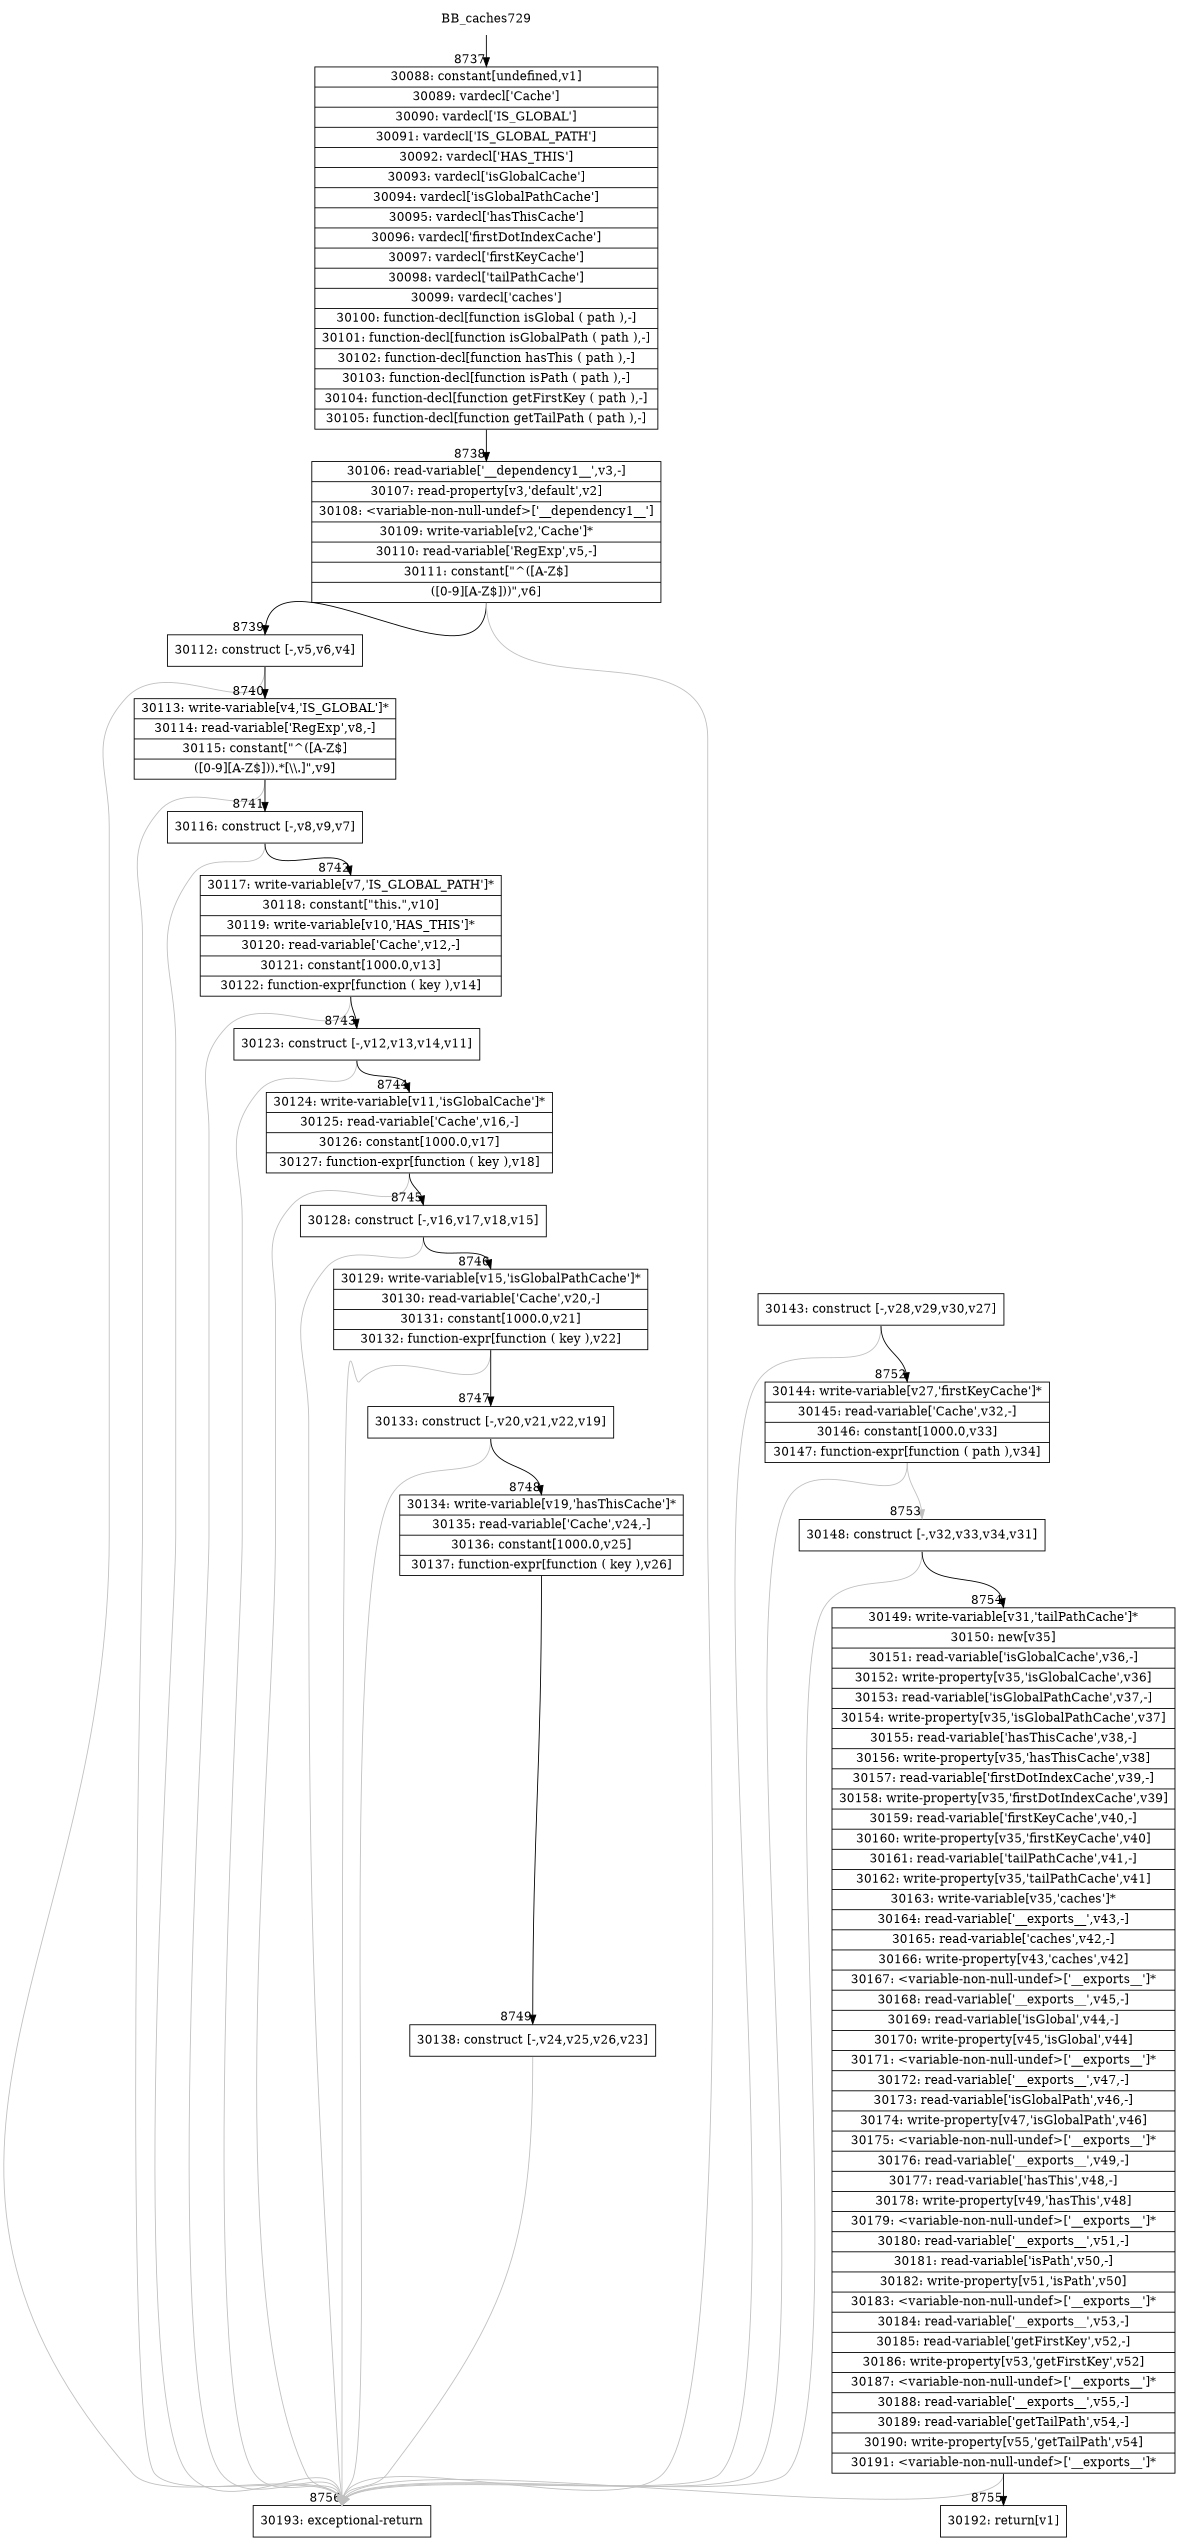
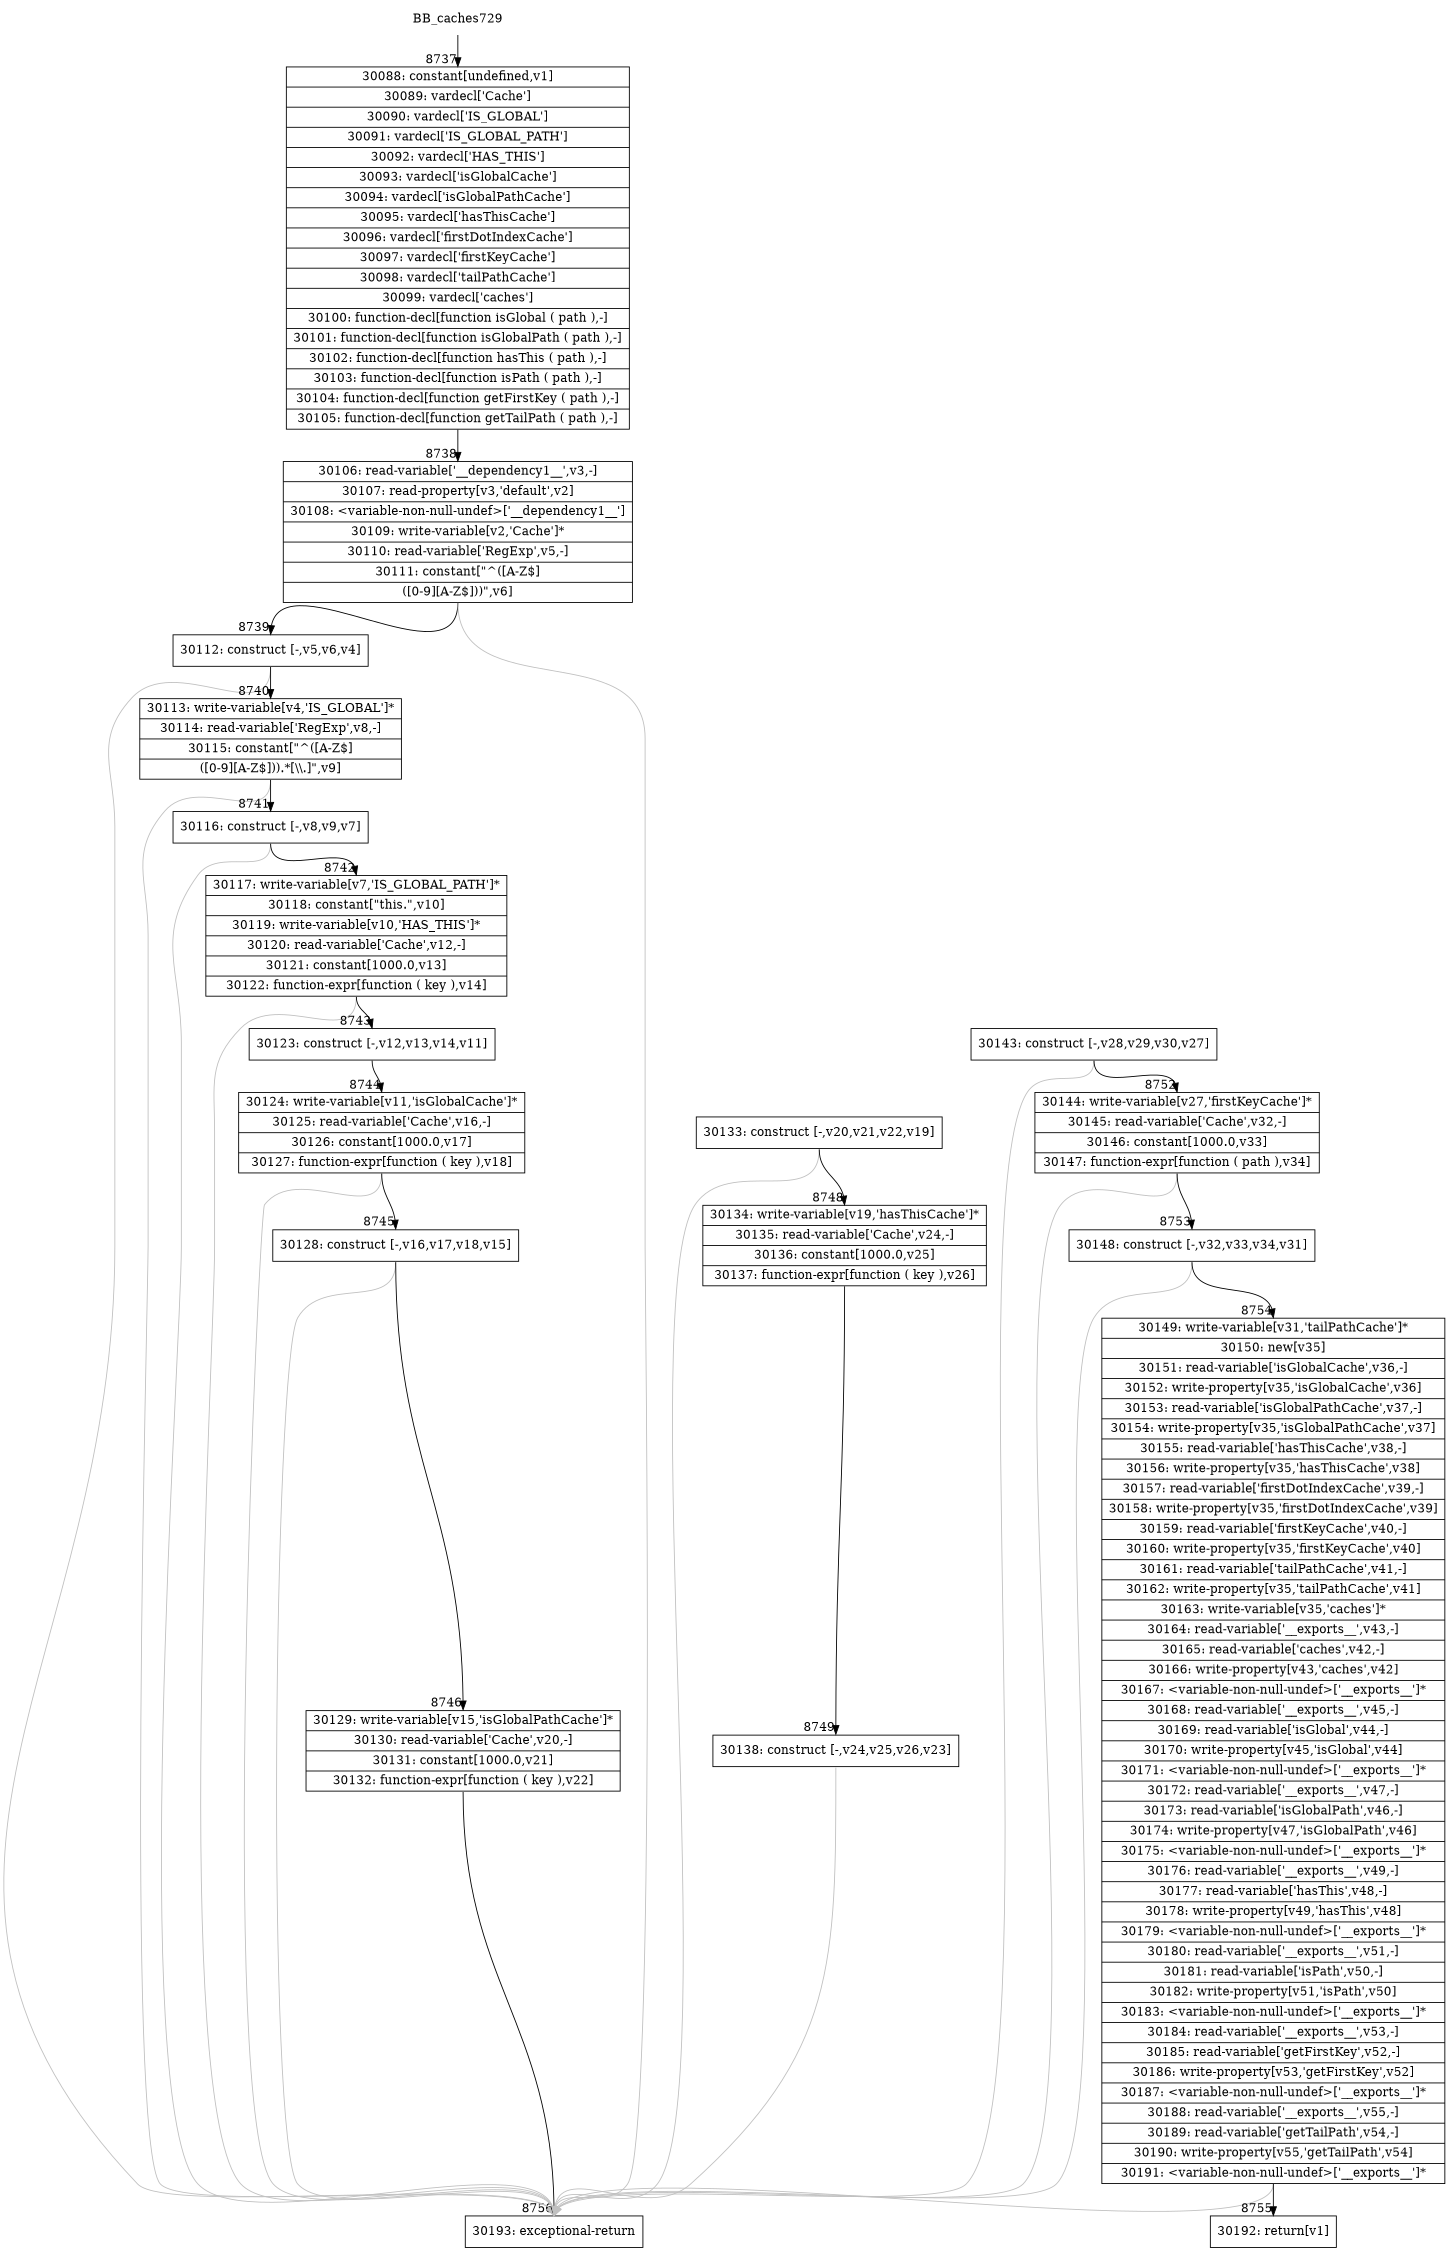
(491, 1373) -> none
(913, 1487) -> (1183, 1197)
(233, 1771) -> none
(343, 1843) -> (507, 2000)
